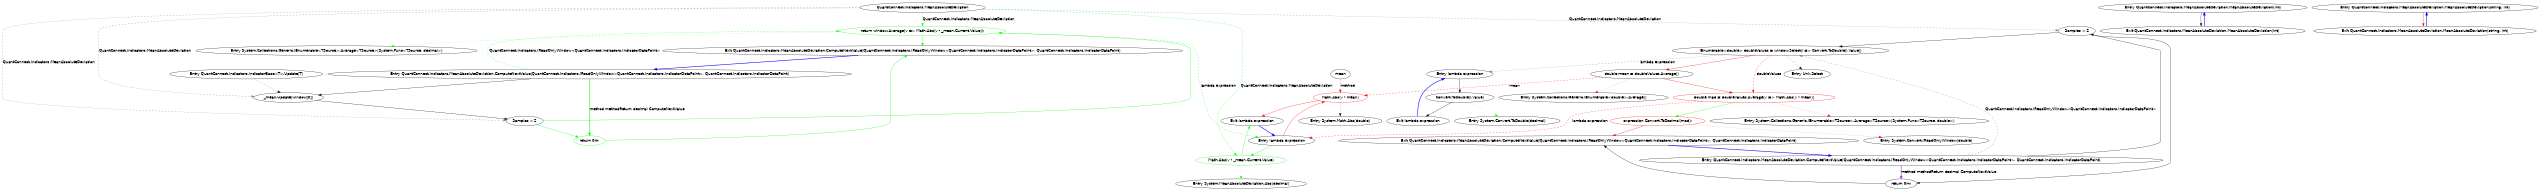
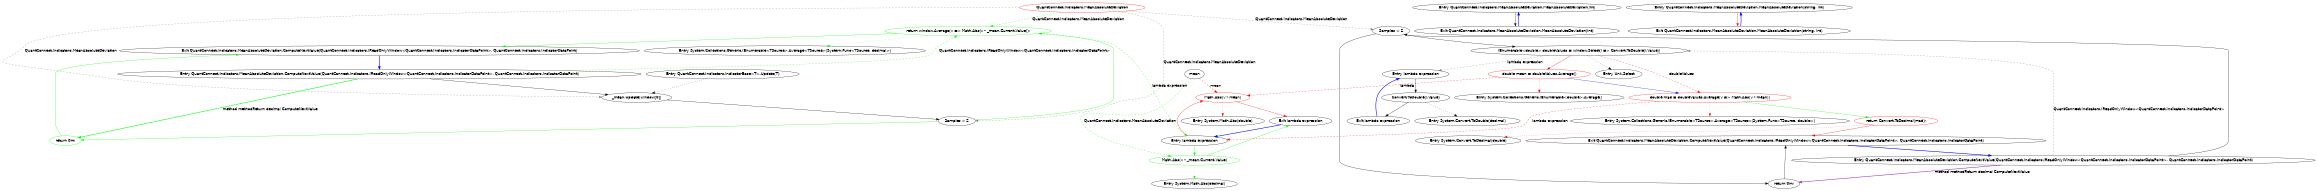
(923, 8) -> (1082, 8)
(1181, 19) -> (1092, 113)
(1642, 74) -> (1539, 74)
(1696, 85) -> (1622, 85)
(1348, 86) -> (1216, 86)
(1515, 86) -> (1407, 86)
(1340, 108) -> (1223, 108)
(1482, 109) -> (1440, 109)
(1658, 121) -> (1896, 121)
(1926, 141) -> (1468, 141)
(1241, 184) -> (1194, 184)
